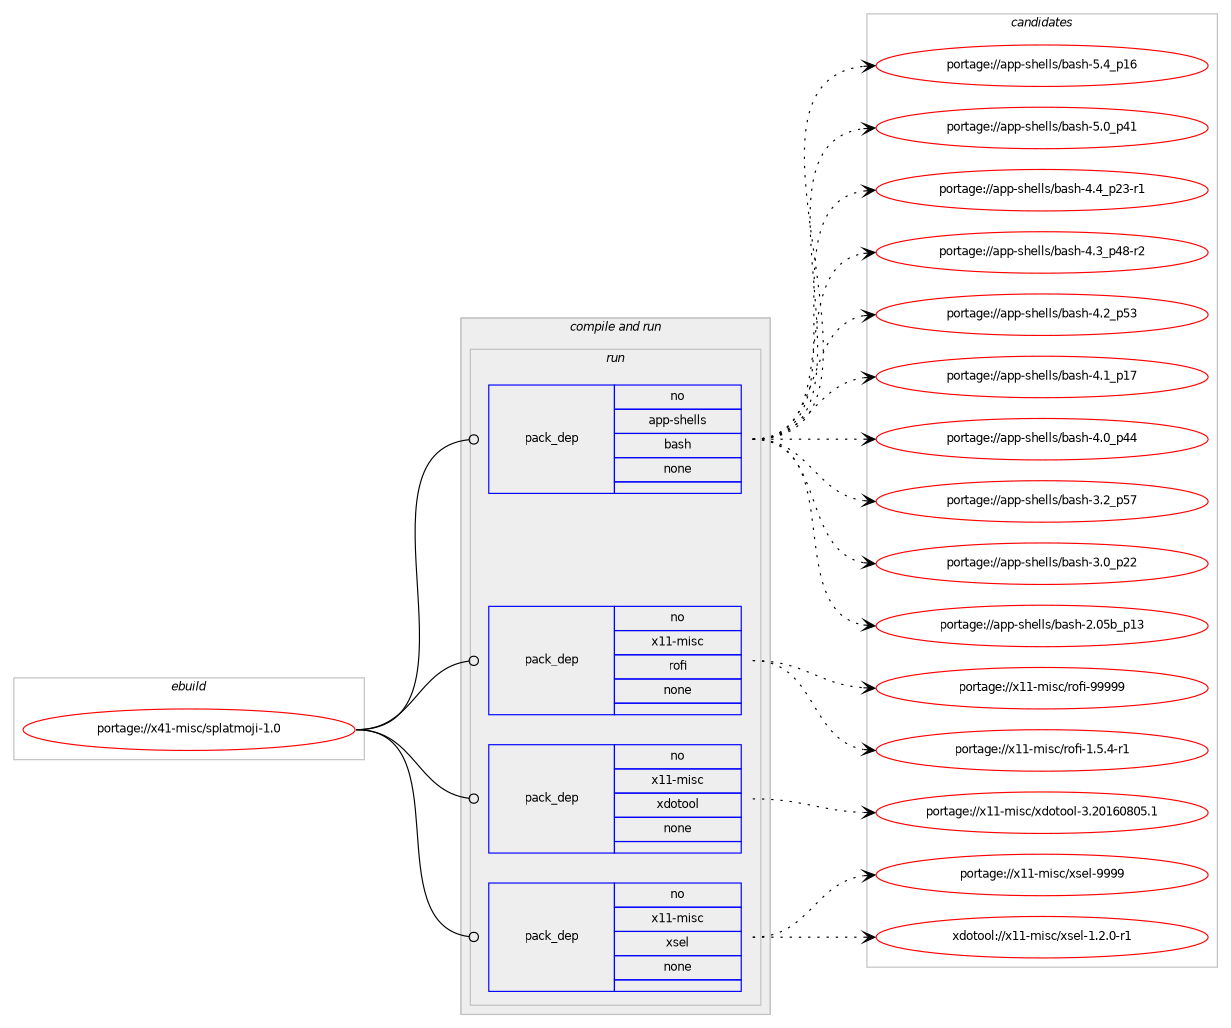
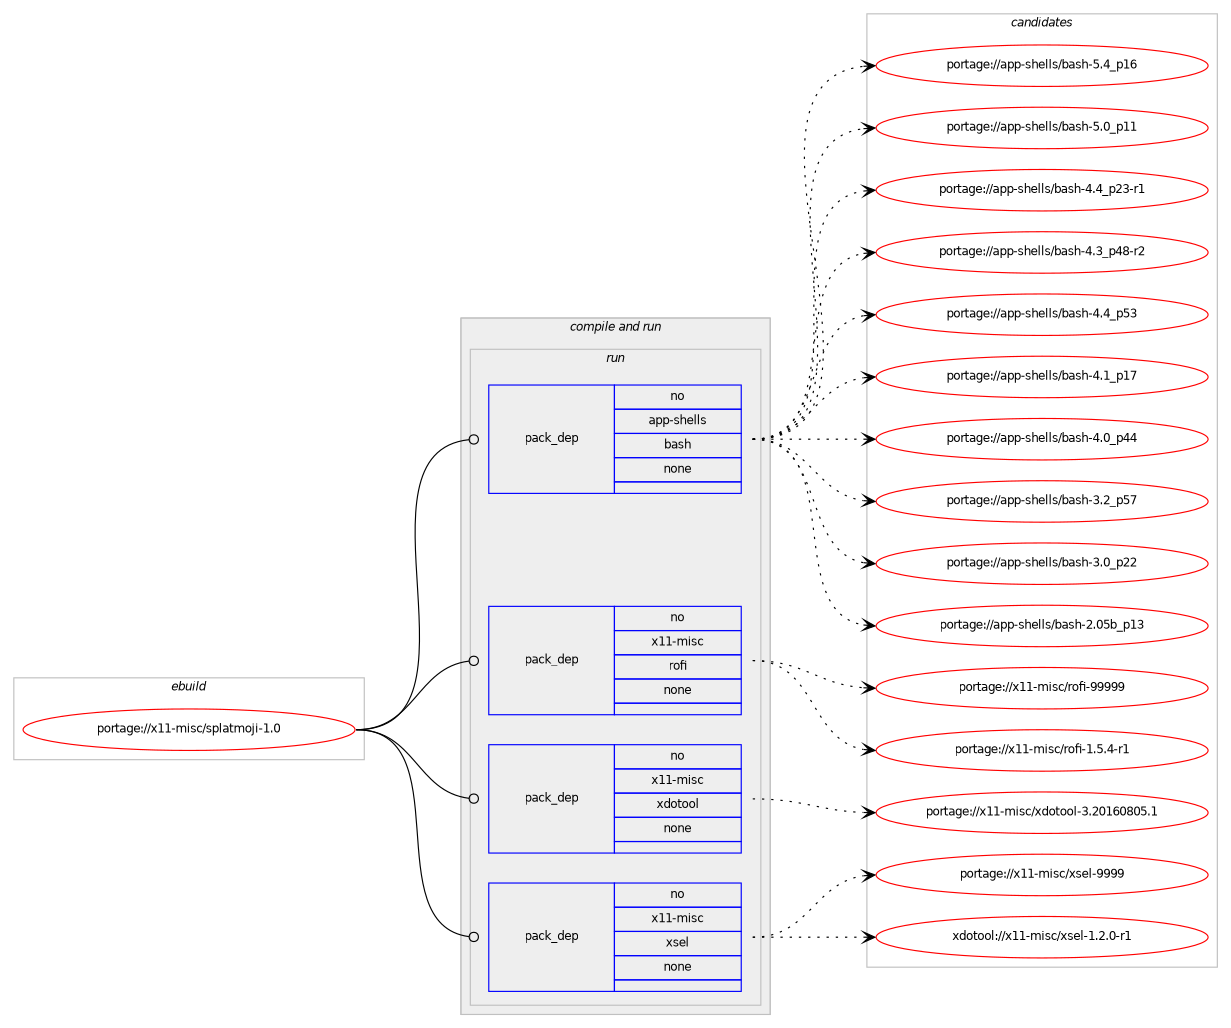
(1042, 128) -> (1042, 128)
(1042, 315) -> (1042, 315)
(189, 730) -> (189, 730)
